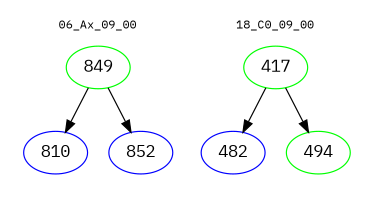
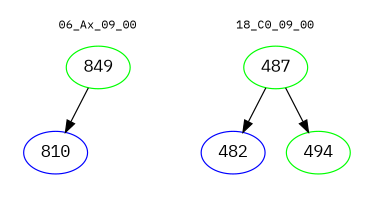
(276, 67) -> (276, 67)
(141, 153) -> none
